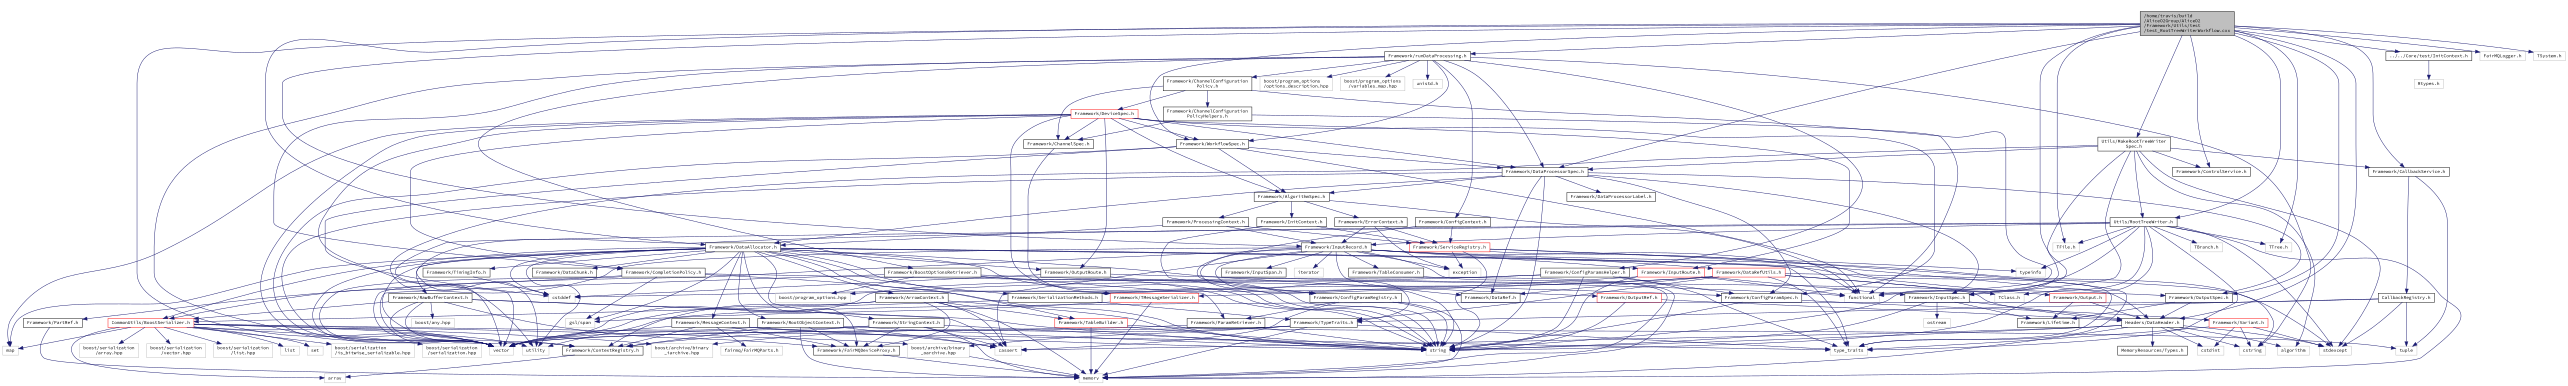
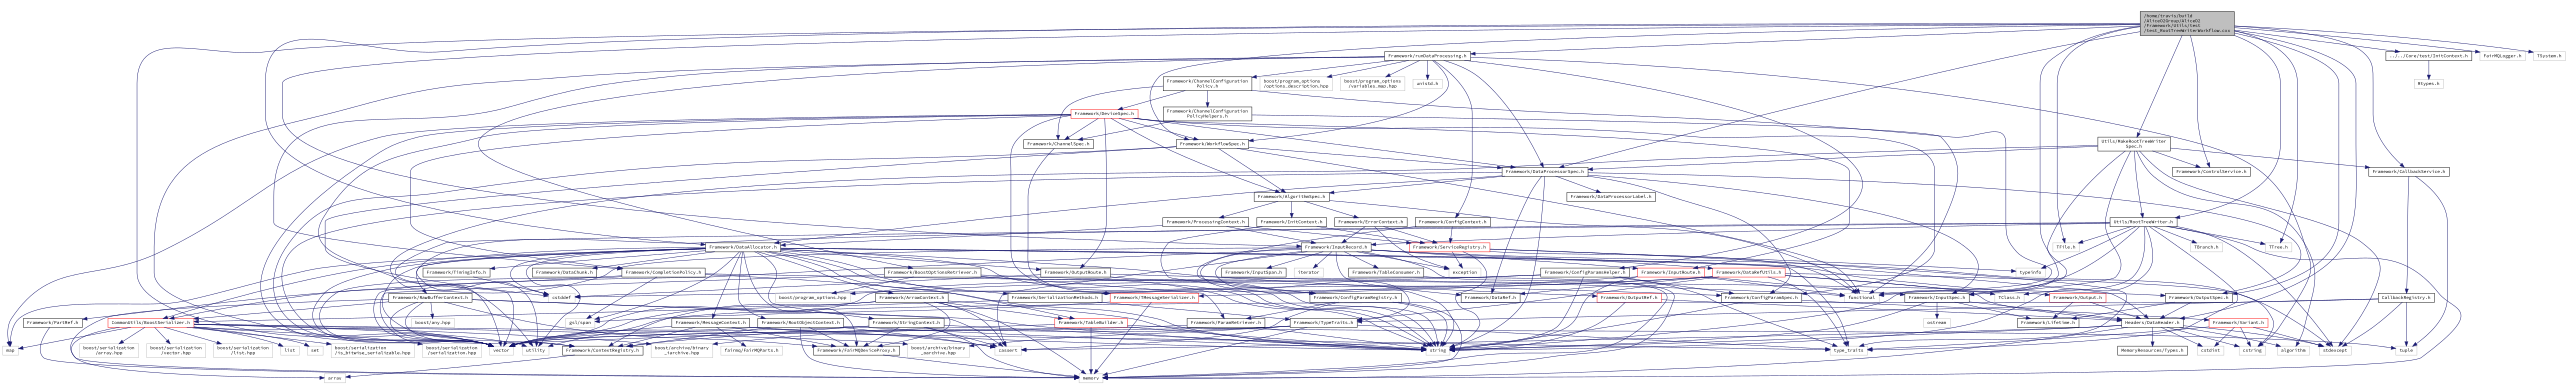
(1874, 277) -> none
none -> (784, 333)
(1025, 366) -> (101, 361)
